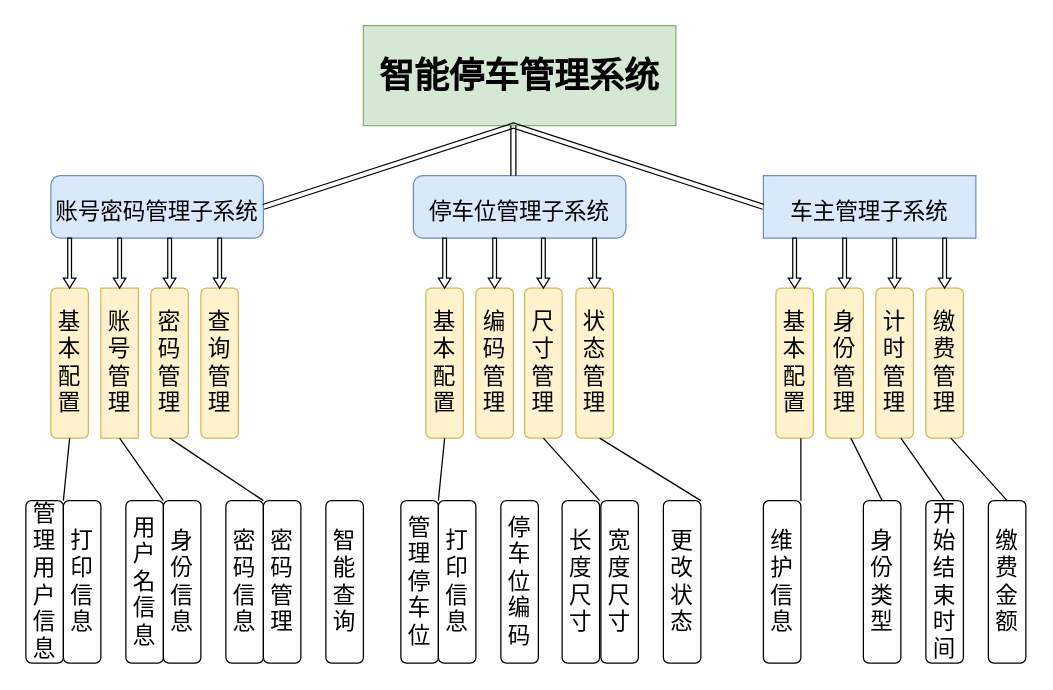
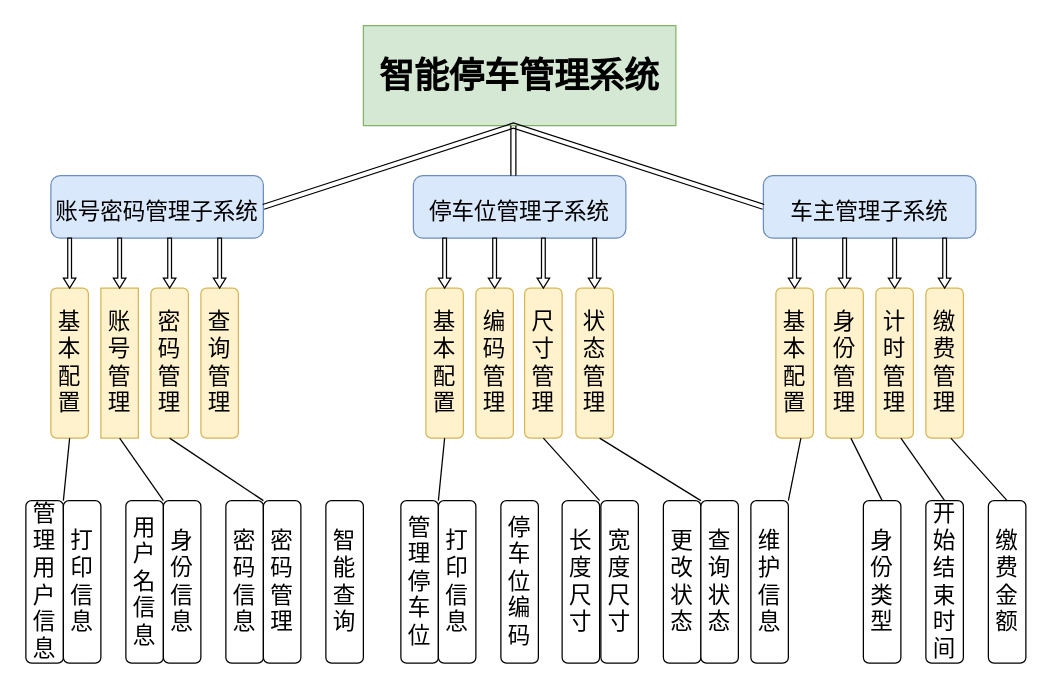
(869, 207) -> (869, 207)
none -> (719, 582)
(782, 582) -> (769, 582)
